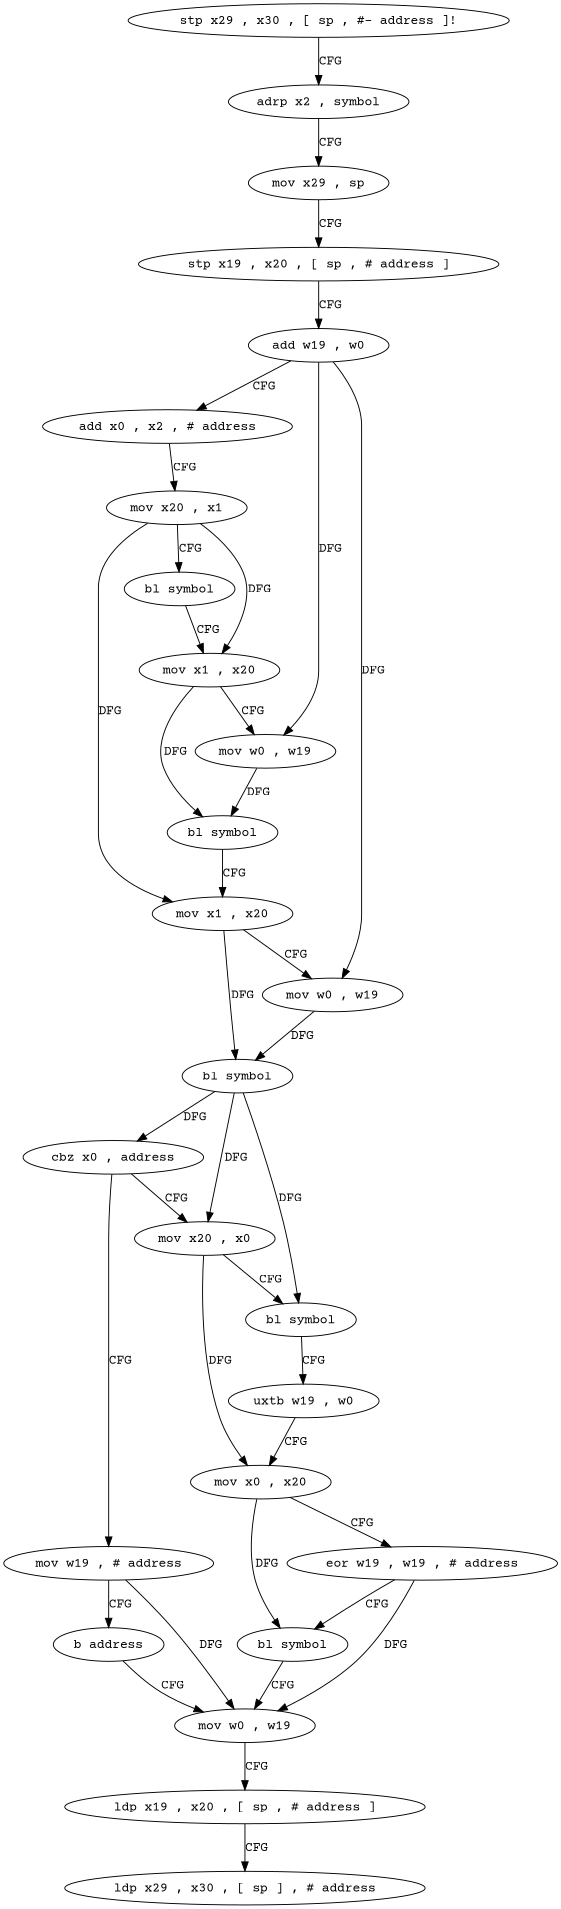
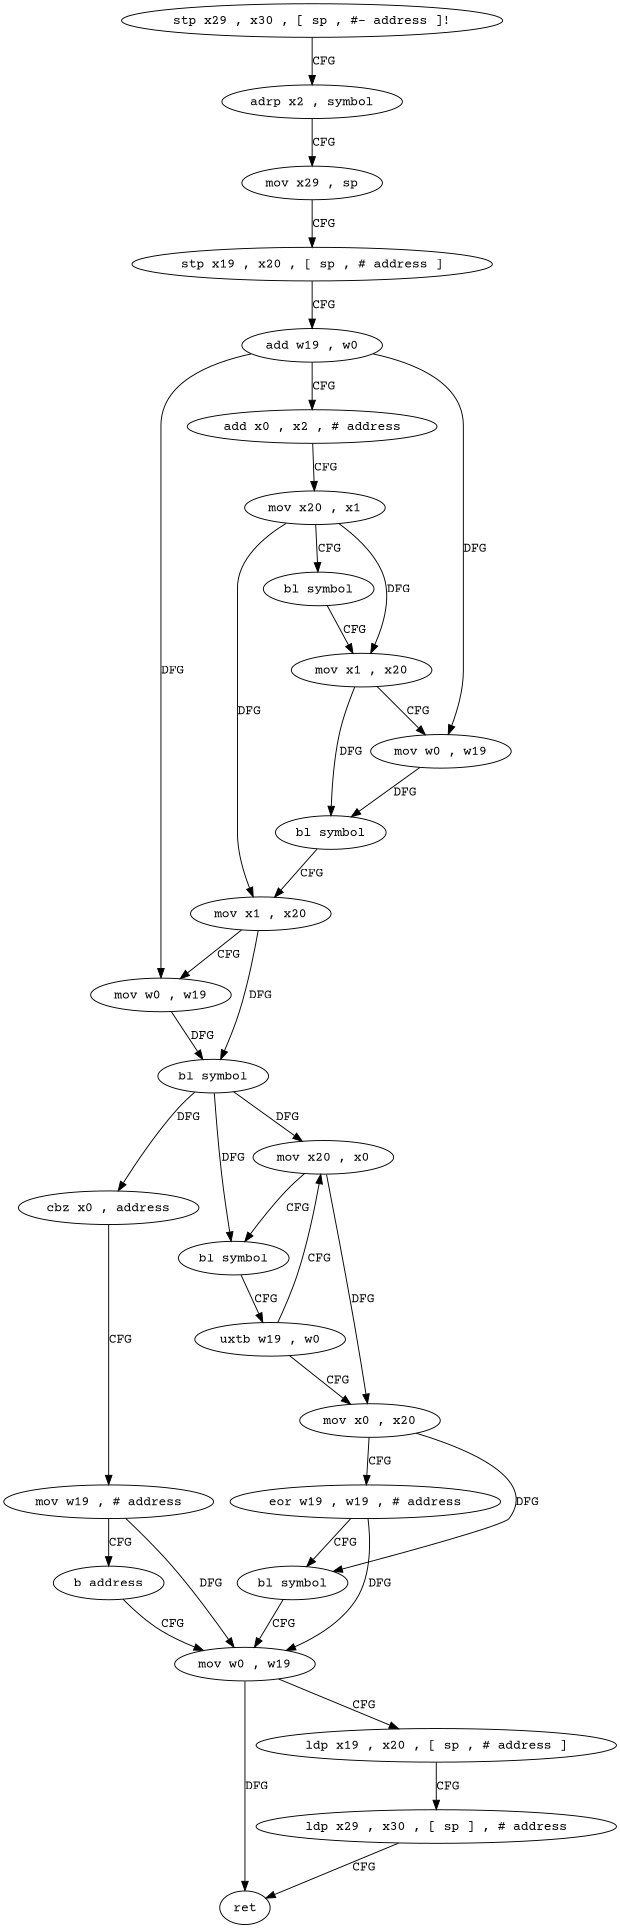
(156, 1195) -> (303, 1255)
none -> (245, 1908)
